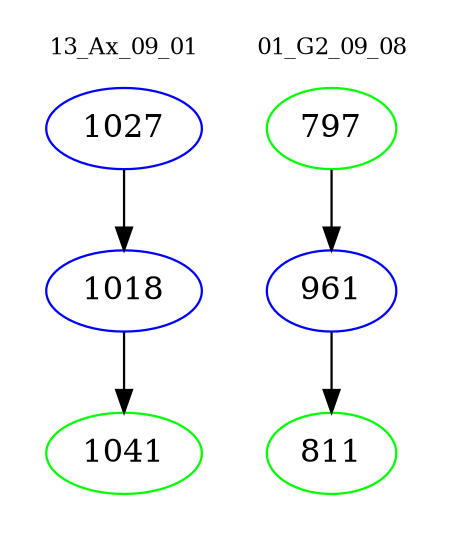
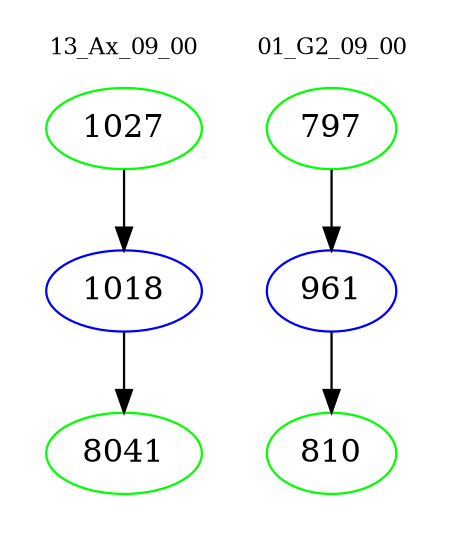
(124, 48) -> (124, 48)
(333, 48) -> (333, 48)
(124, 129) -> (124, 129)
(124, 453) -> (124, 453)
(332, 453) -> (332, 453)
